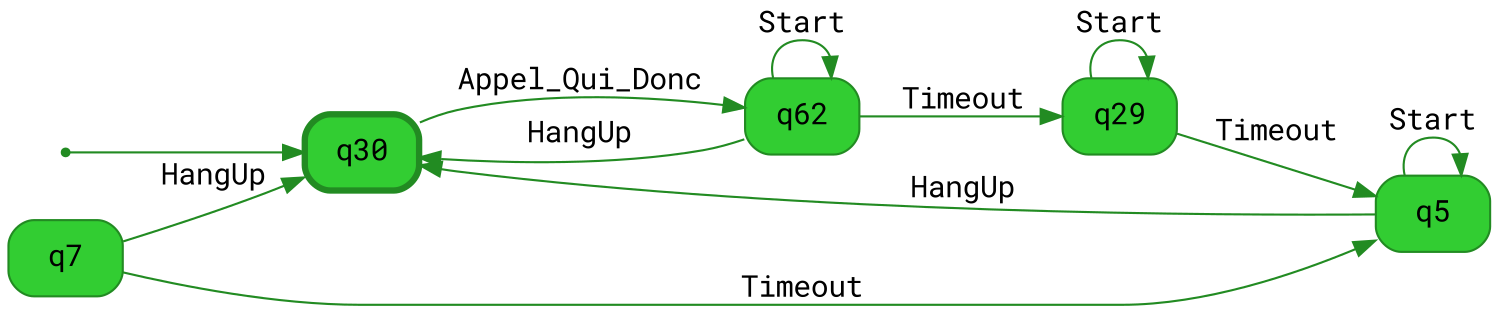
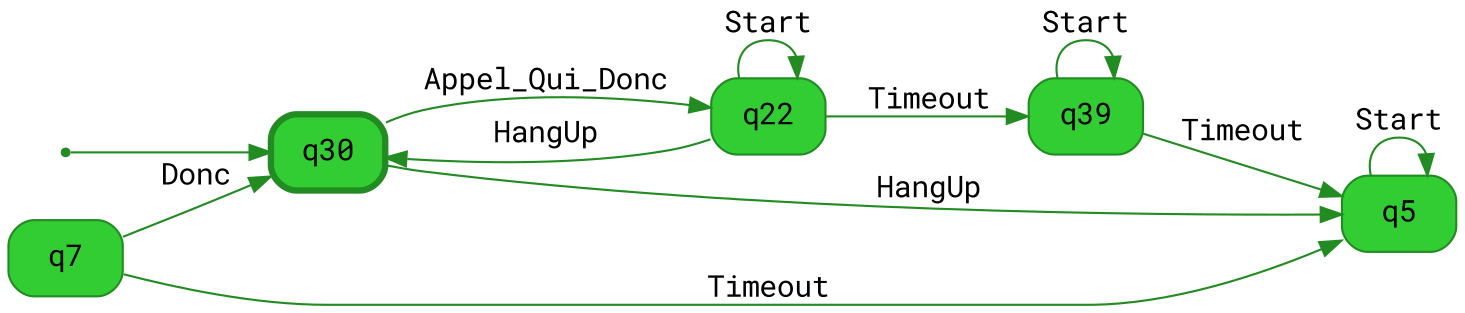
(802, 116) -> (768, 116)
(1120, 116) -> (1086, 116)
(214, 177) -> (197, 177)
(908, 206) -> (852, 205)
